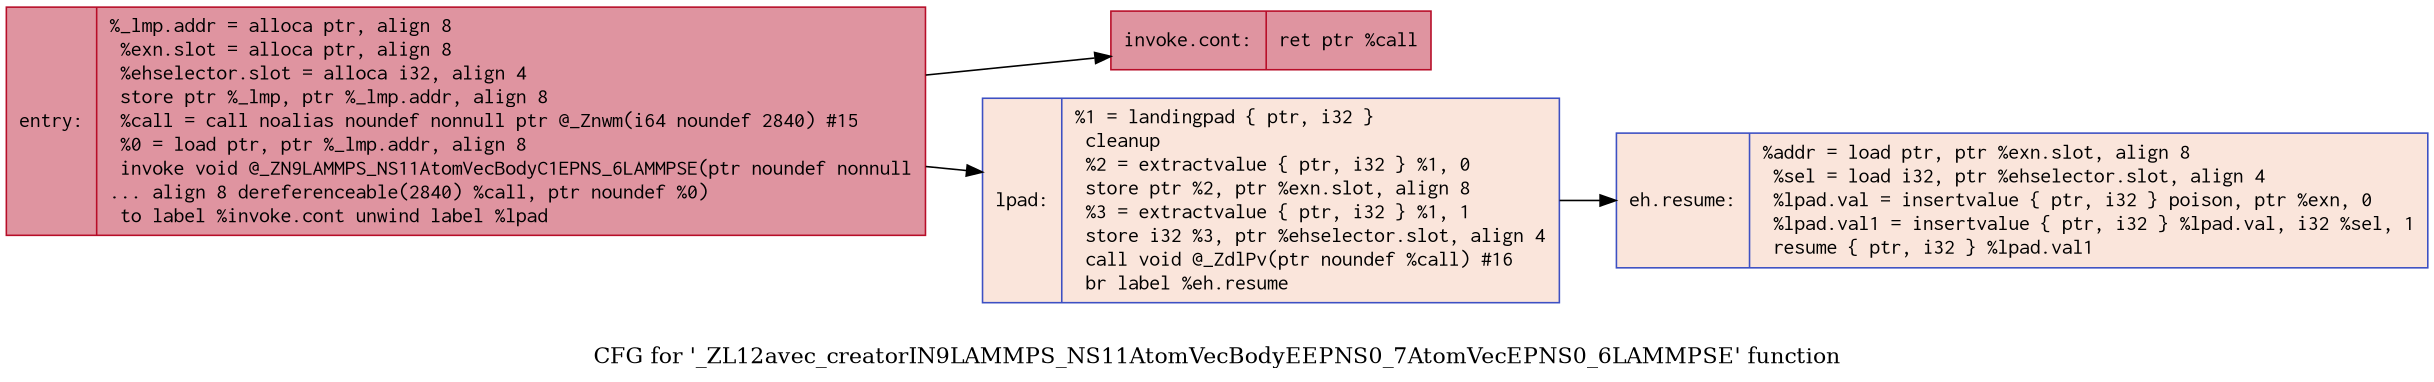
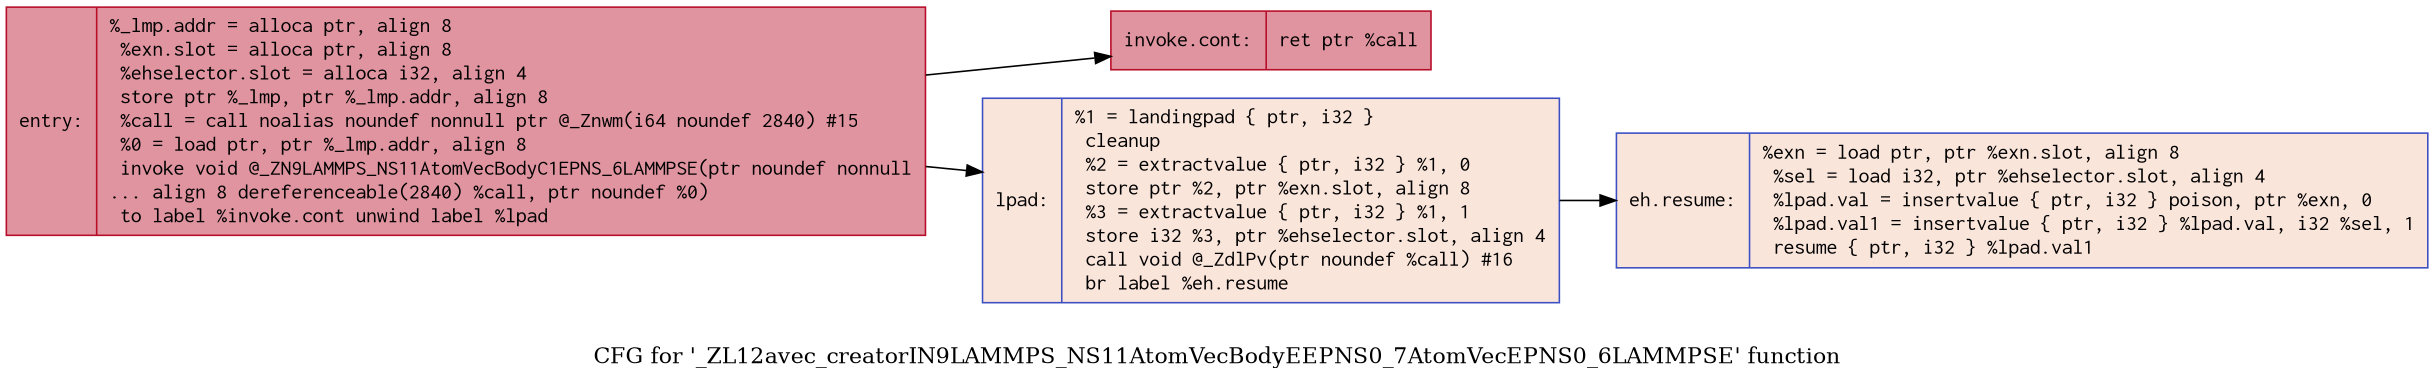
(1977, 152) -> (1971, 152)
